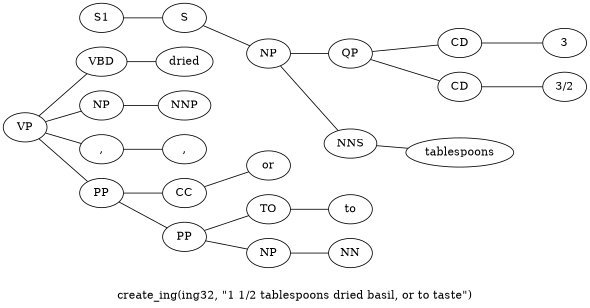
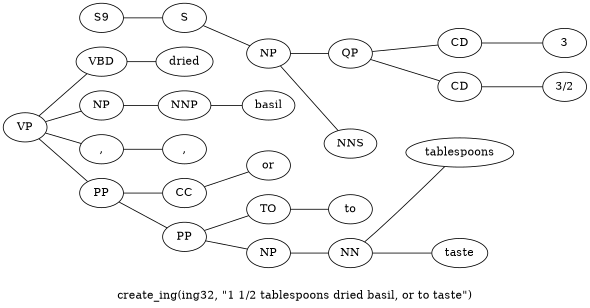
(102, 18) -> (102, 18)
none -> (269, 105)
(393, 147) -> (405, 205)
none -> (460, 253)
